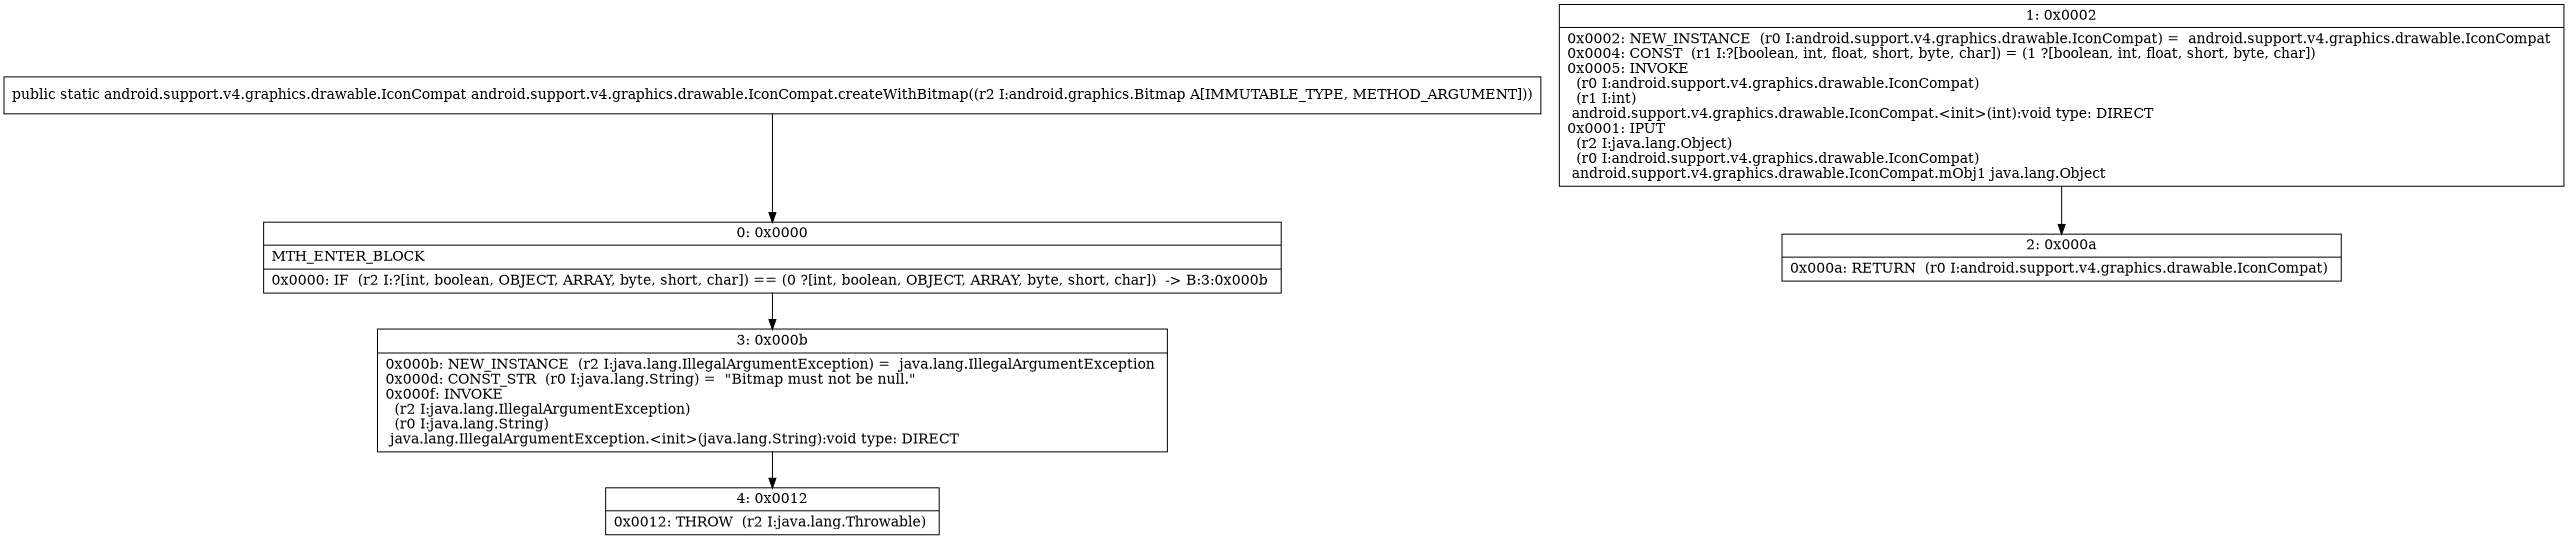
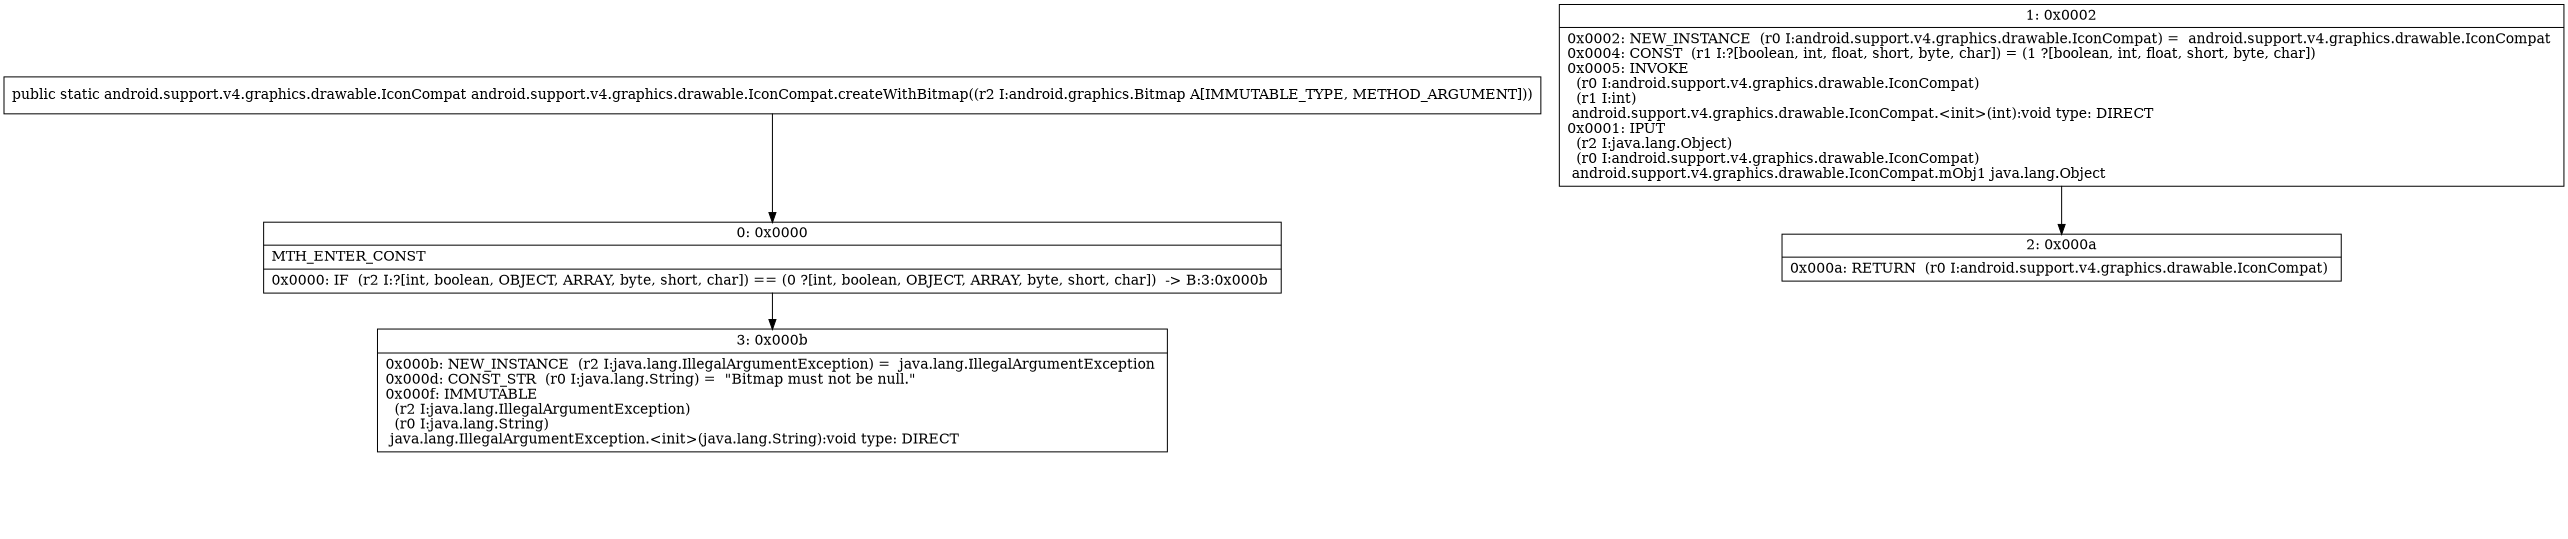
(349, 257) -> (349, 257)
(449, 394) -> (466, 394)
(772, 511) -> none
